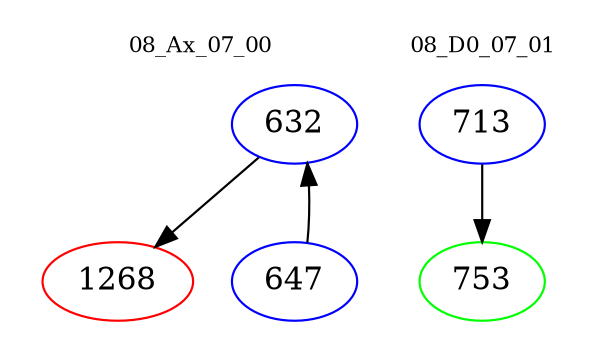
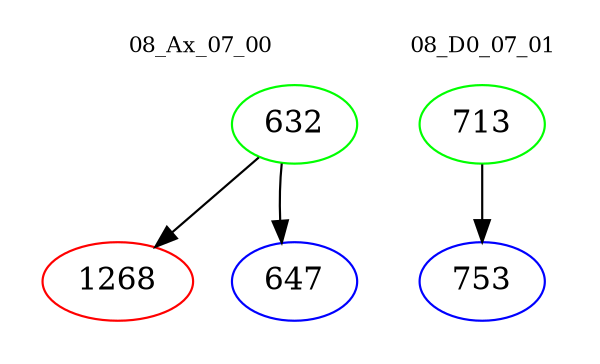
(295, 124) -> (295, 124)
(482, 124) -> (482, 124)
(309, 214) -> (280, 192)
(482, 281) -> (482, 281)
